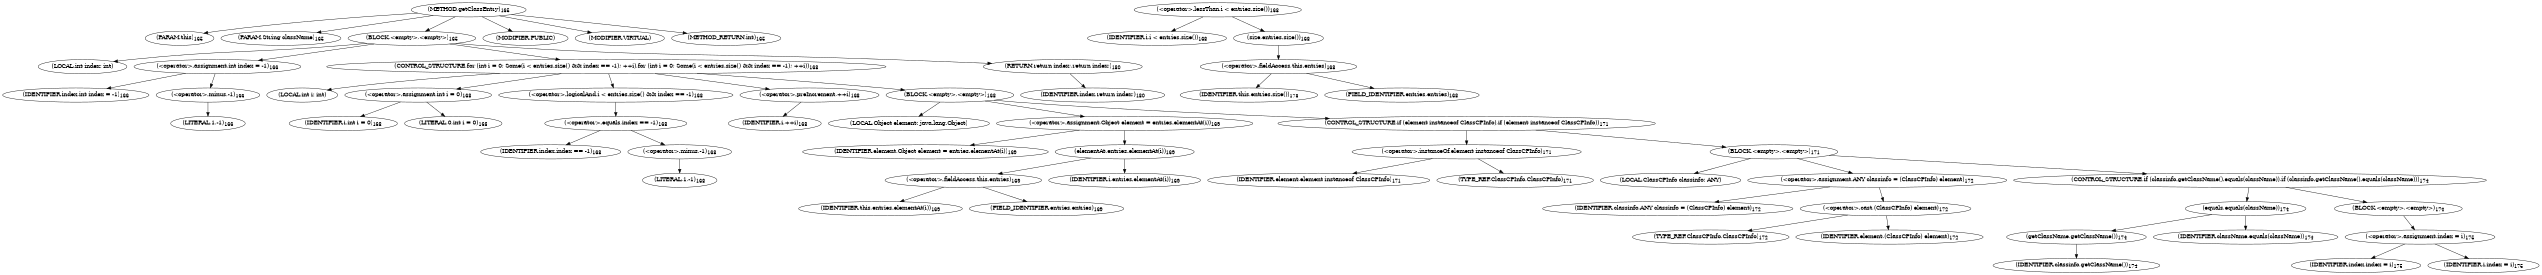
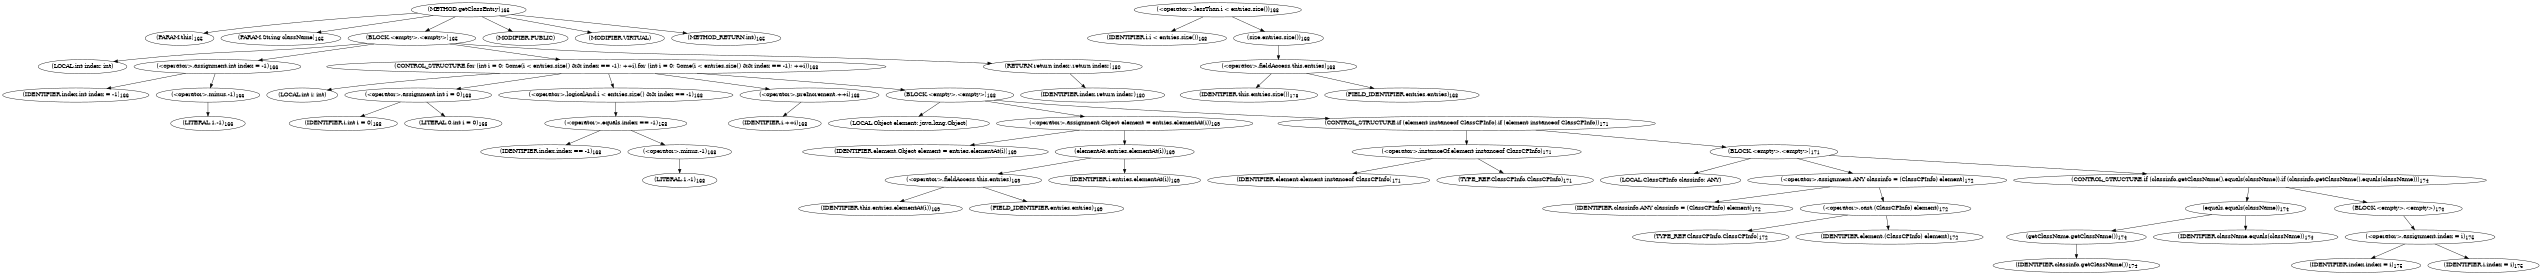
(663, 123) -> (663, 123)
